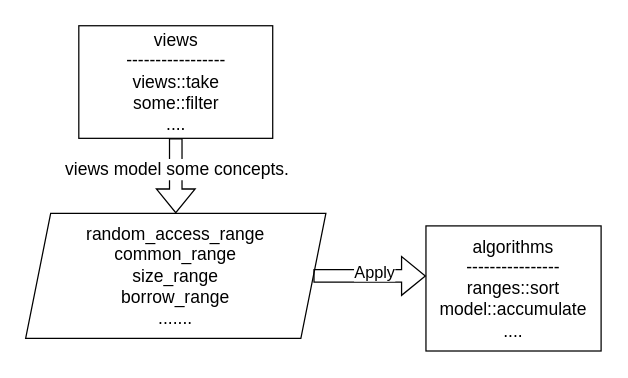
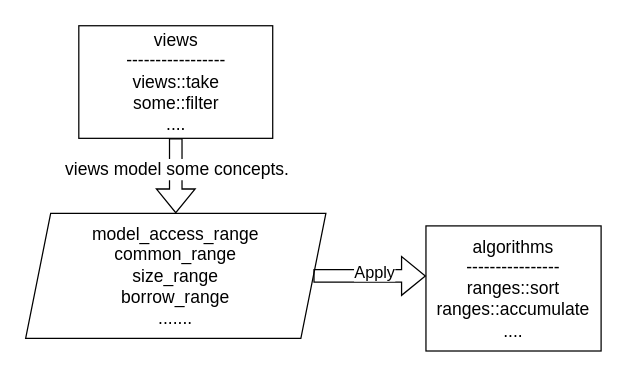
(176, 276) -> (176, 276)
(513, 288) -> (513, 288)
